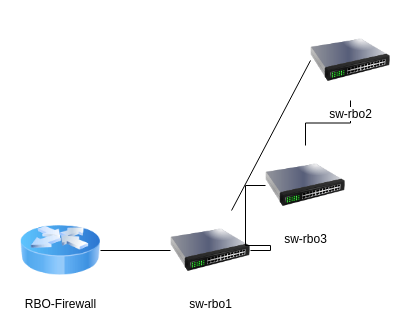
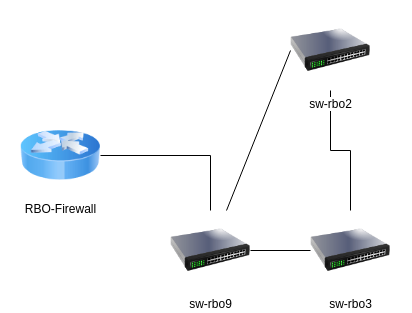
(351, 61) -> (331, 51)
(306, 186) -> (351, 251)
(61, 251) -> (61, 156)
(211, 305) -> (211, 305)
